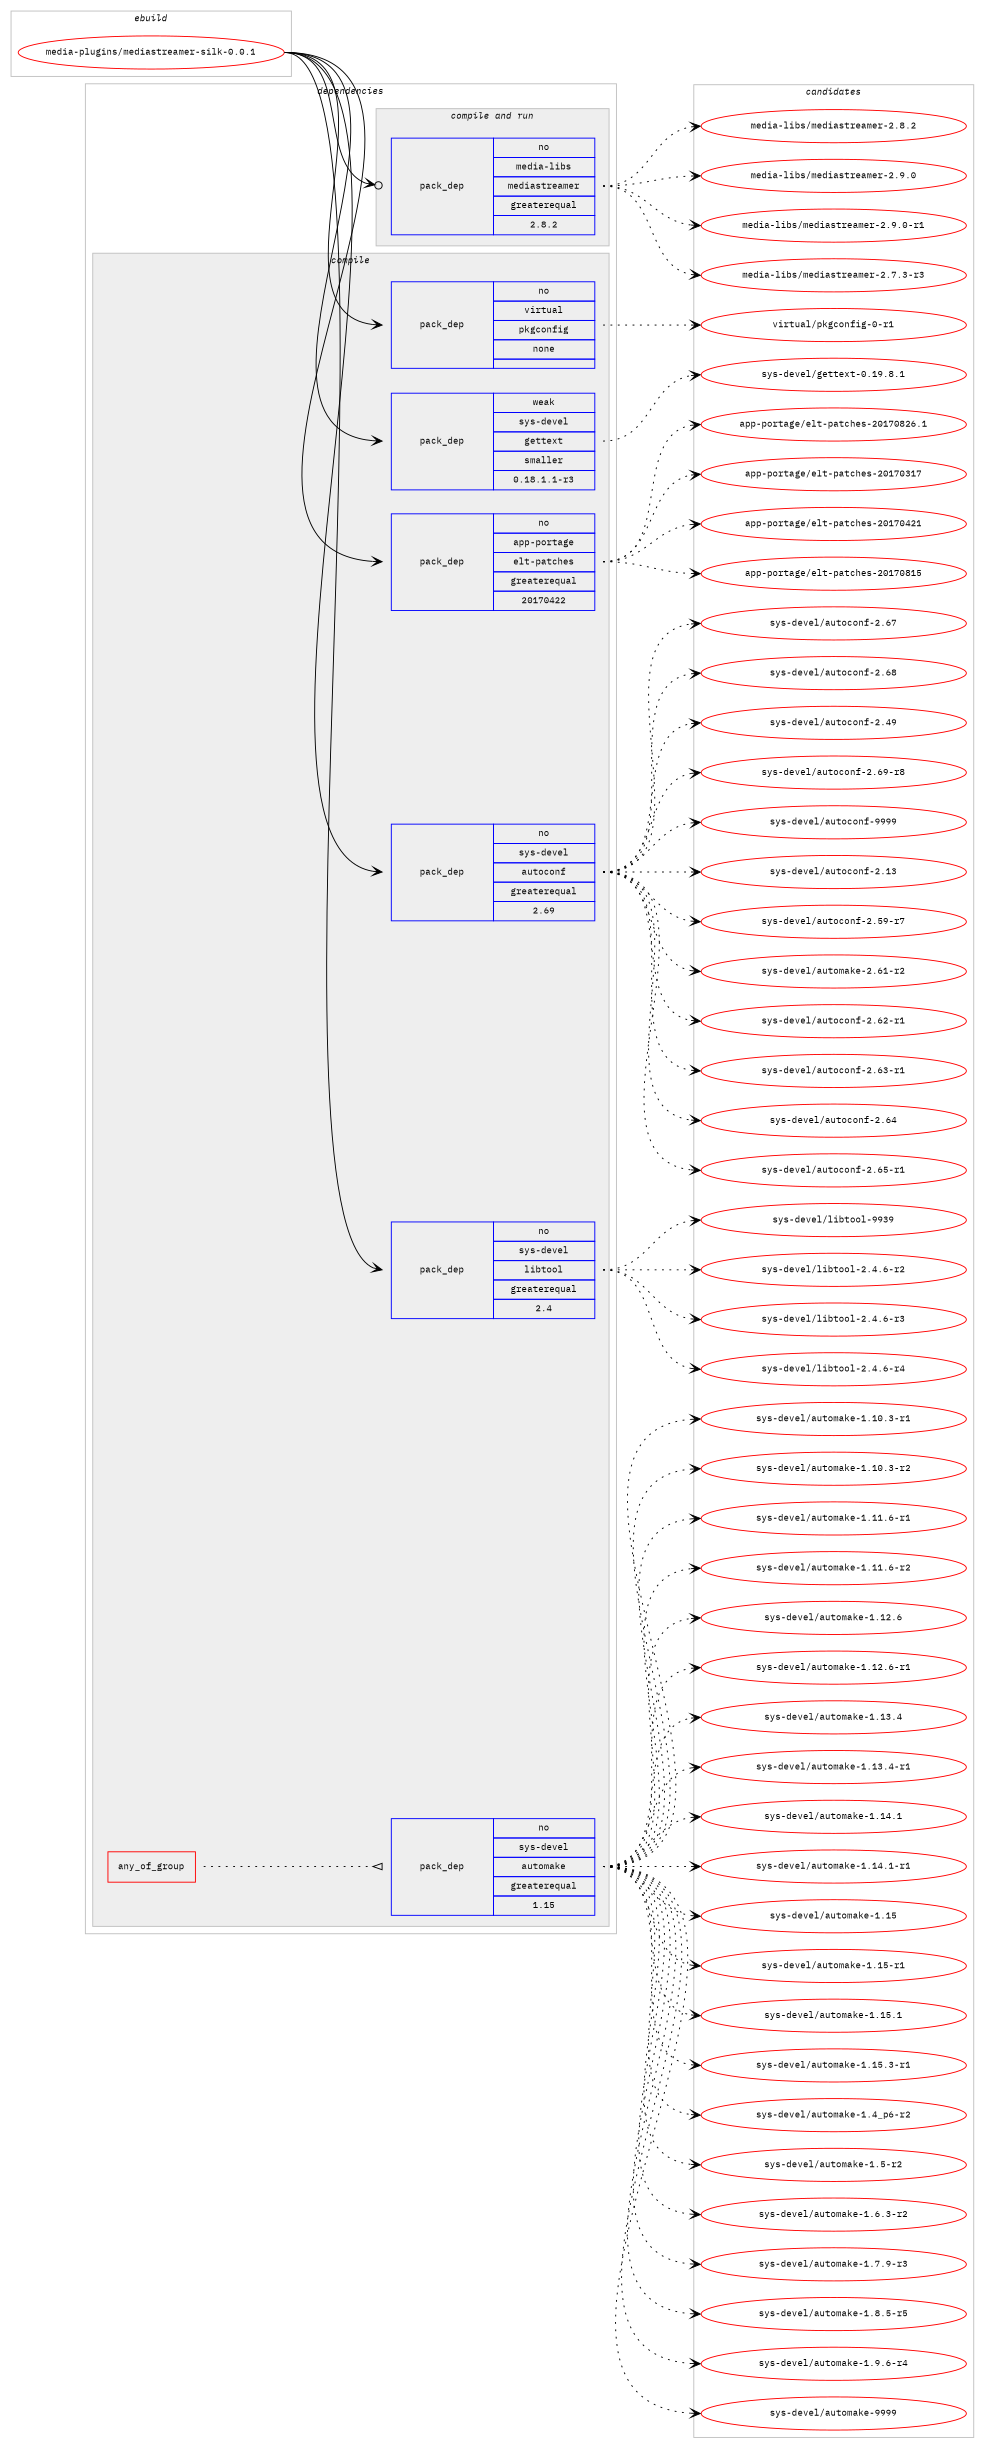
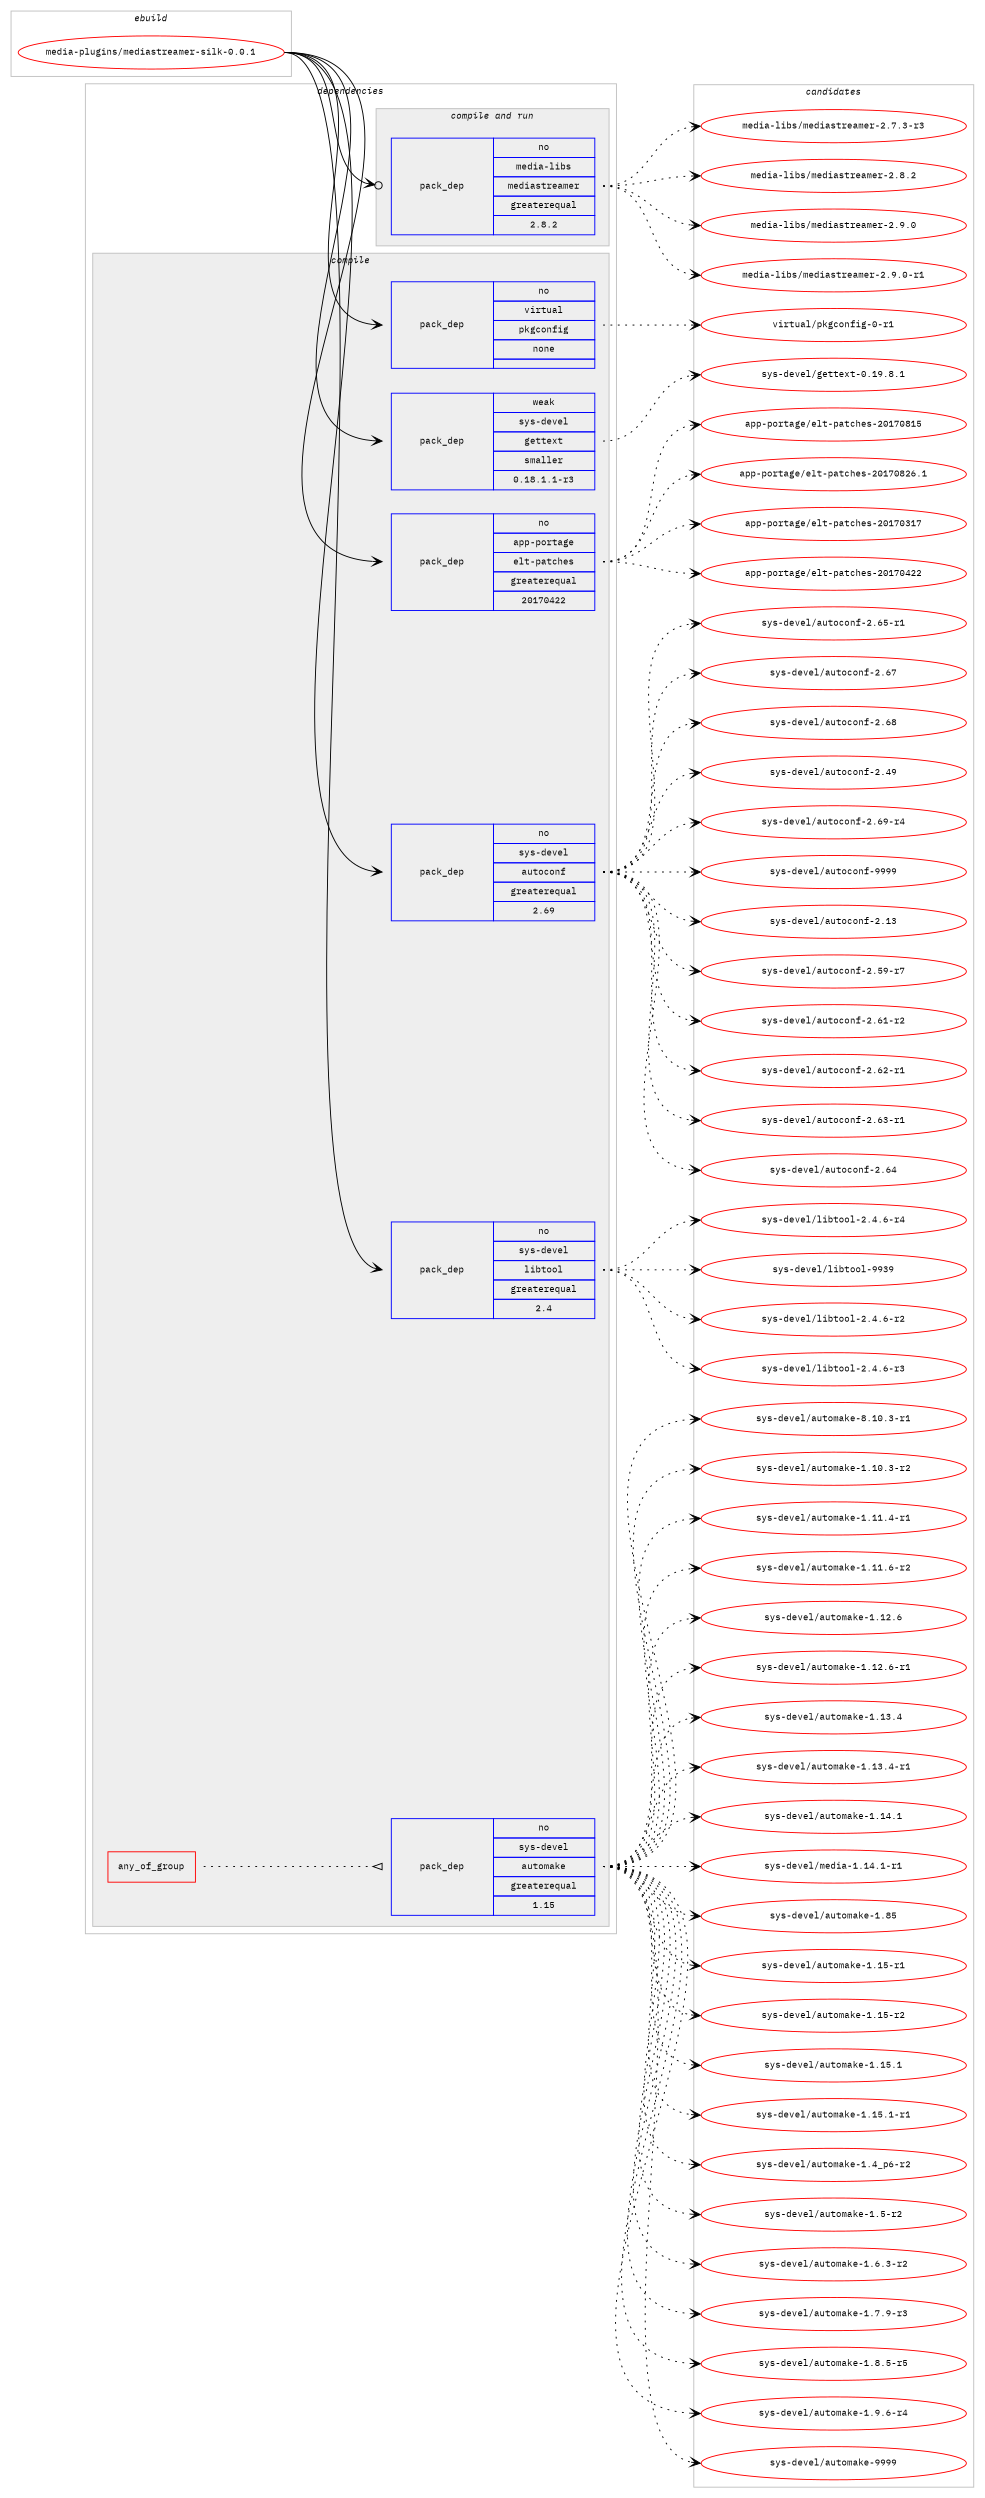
(834, 524) -> (834, 574)
(834, 773) -> (834, 822)
(834, 971) -> (834, 1021)
(834, 1419) -> (834, 1419)
(834, 1518) -> (834, 1518)
(834, 1867) -> (834, 1867)
(834, 1916) -> (834, 1916)
none -> (834, 2016)
(834, 2065) -> (834, 2115)
